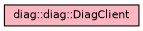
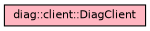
(72, 15) -> (75, 15)
